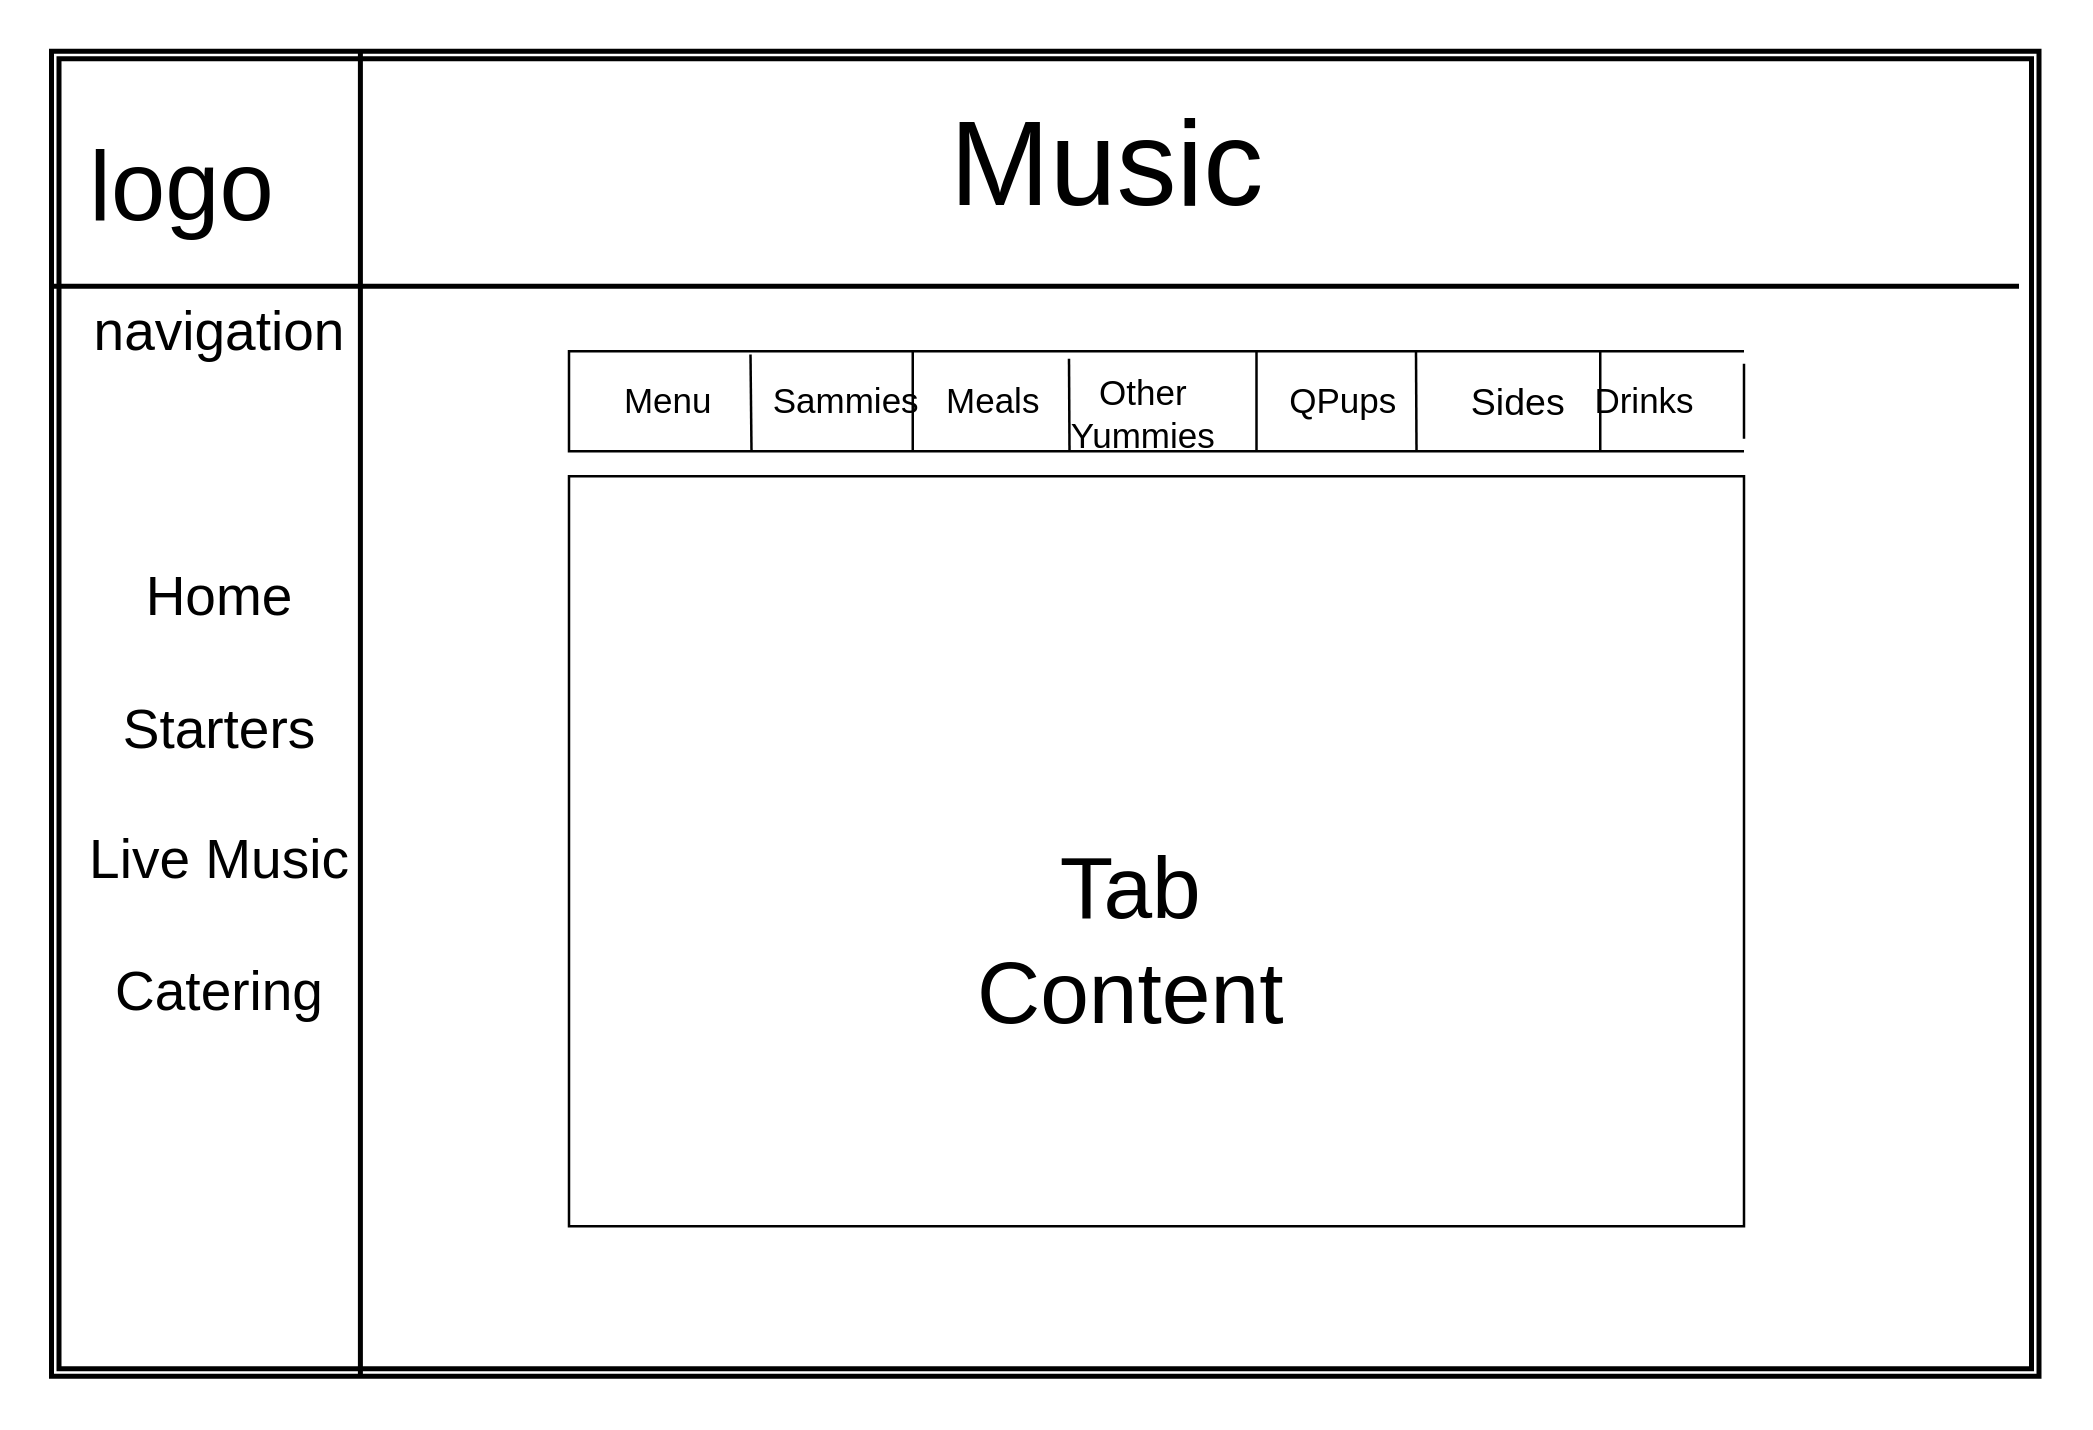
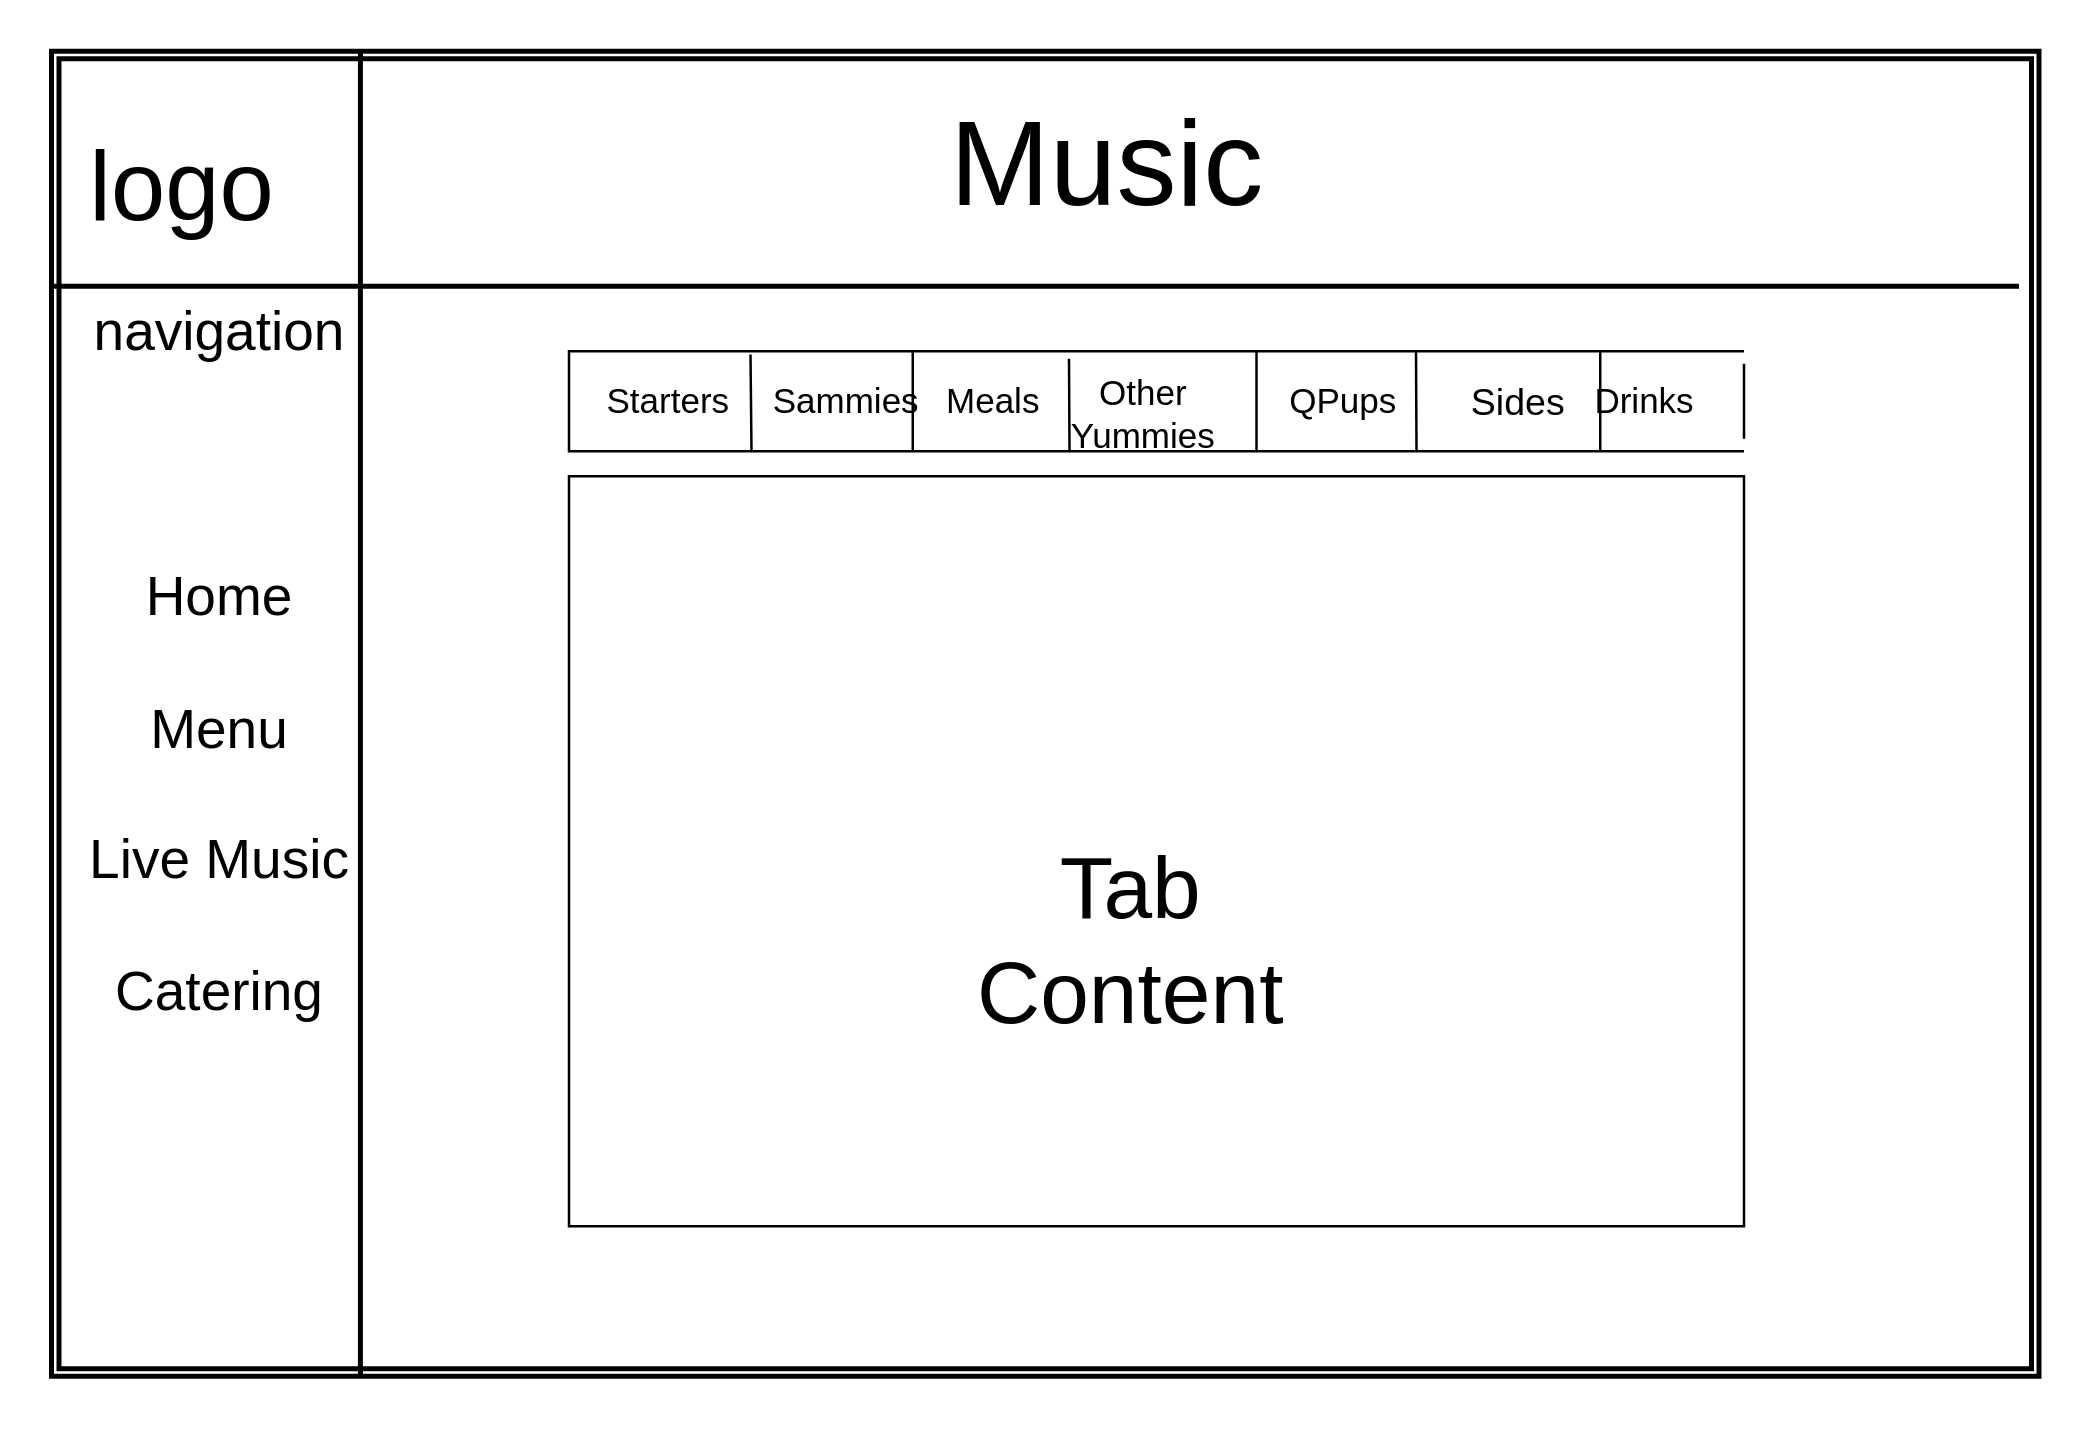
(669, 401) -> (669, 401)
(220, 664) -> (220, 664)
